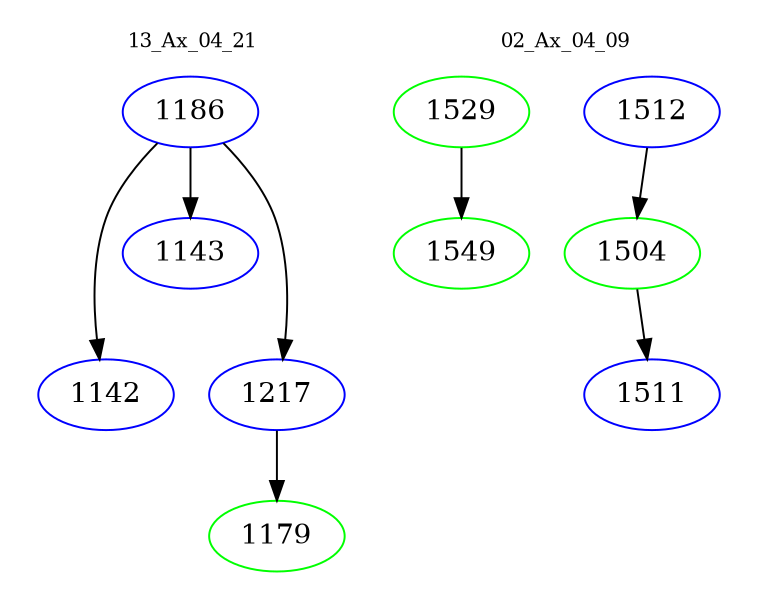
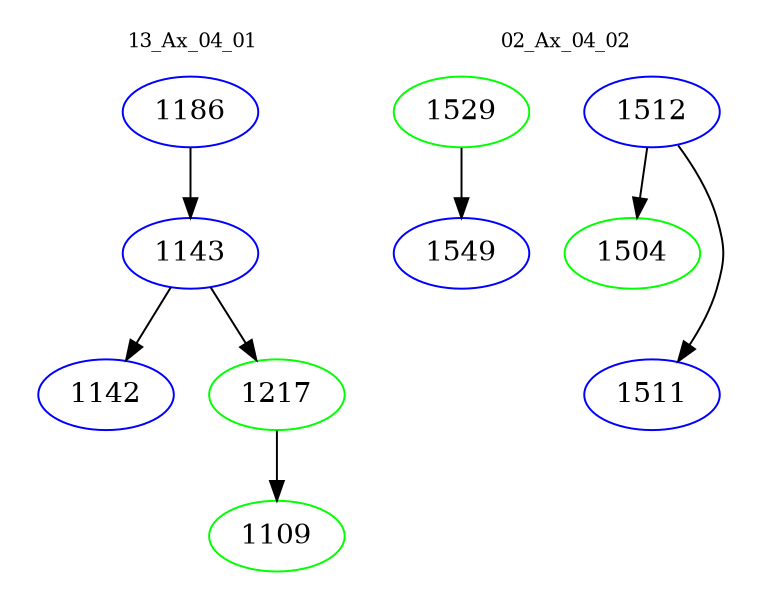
(192, 42) -> (192, 42)
(566, 42) -> (566, 42)
(102, 233) -> (154, 315)
(280, 233) -> (228, 315)
(462, 253) -> (462, 253)
(641, 314) -> (723, 243)
(277, 395) -> (277, 395)
(277, 536) -> (277, 536)
